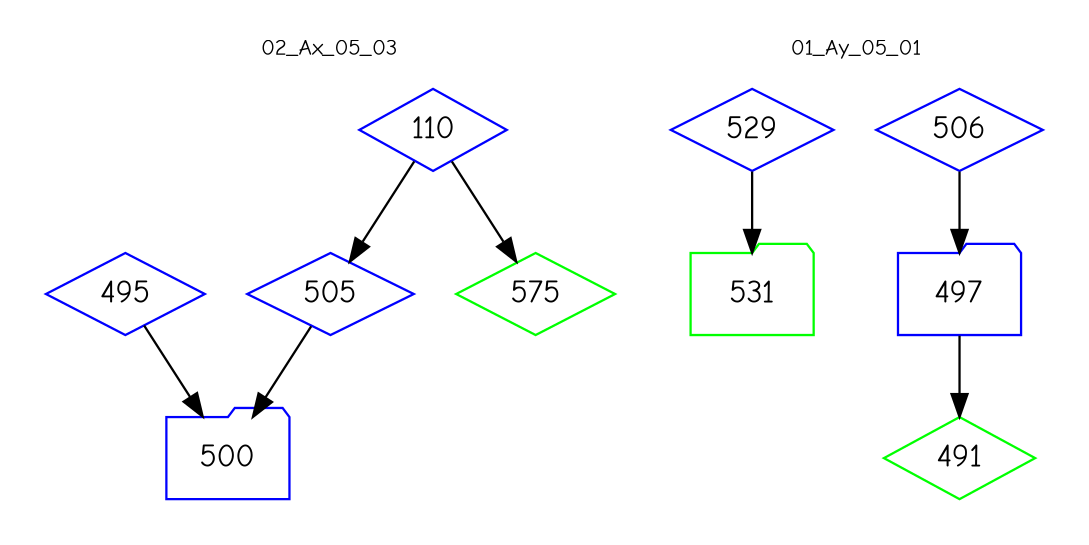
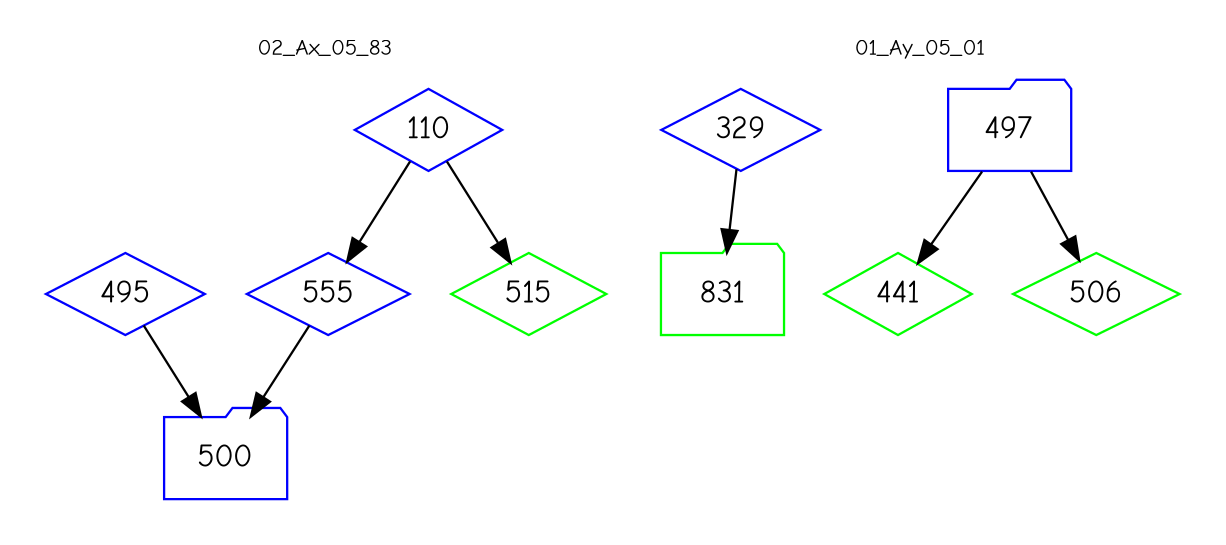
(330, 49) -> (326, 49)
(752, 130) -> (741, 130)
(960, 130) -> (1096, 294)
(960, 201) -> (1050, 206)
(330, 294) -> (328, 294)
(536, 294) -> (529, 294)
(752, 294) -> (722, 294)
(960, 458) -> (898, 294)
